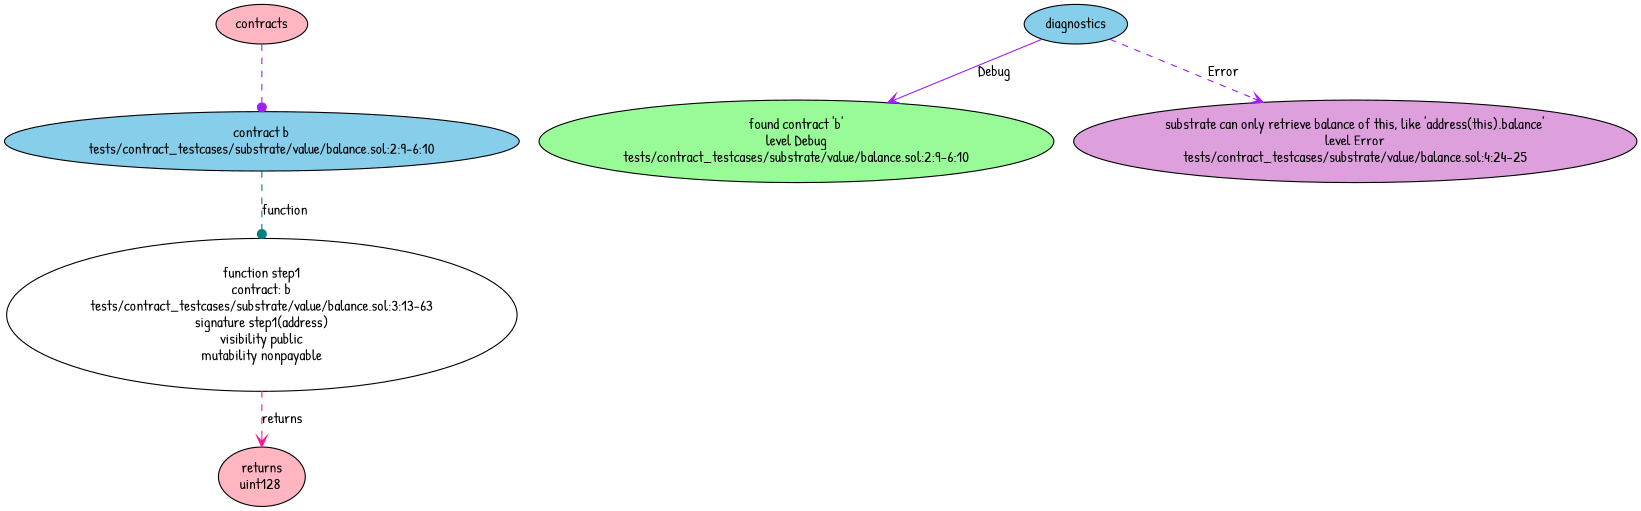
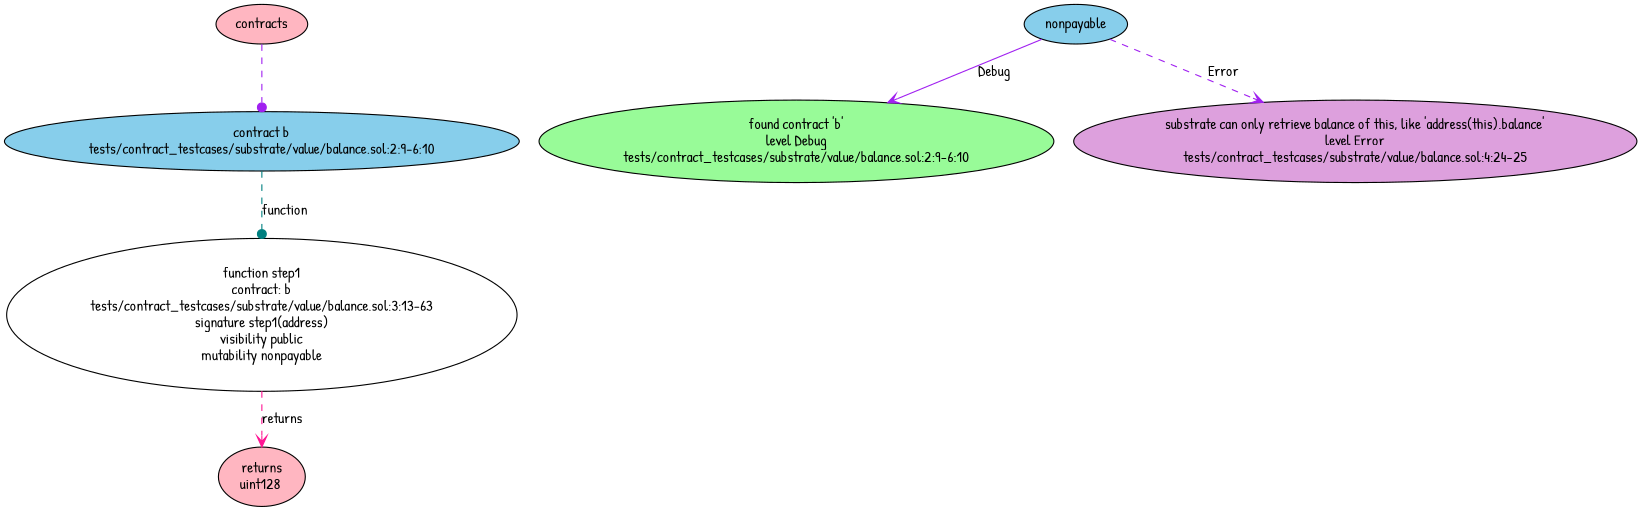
(1076, 24) -> (1076, 24)
